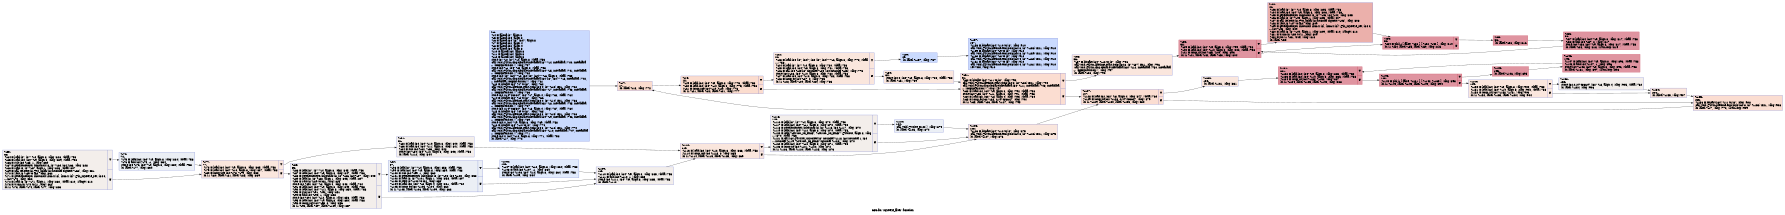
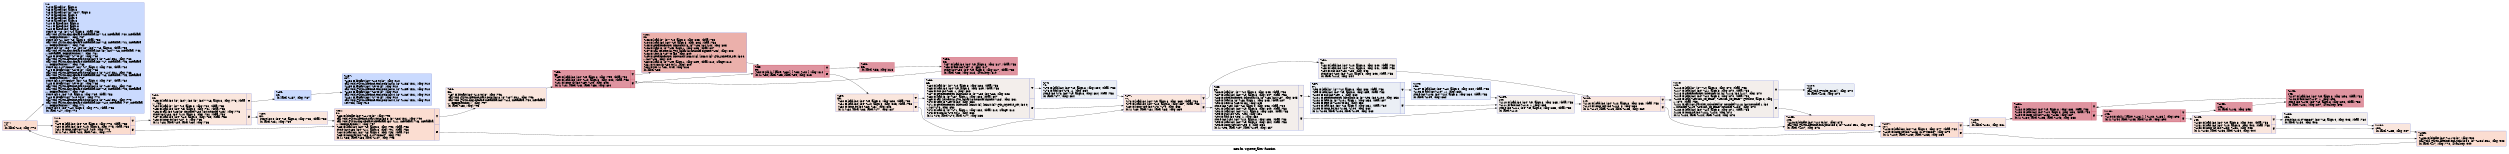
(603, 86) -> (34, 113)
none -> (877, 103)
(955, 128) -> none
